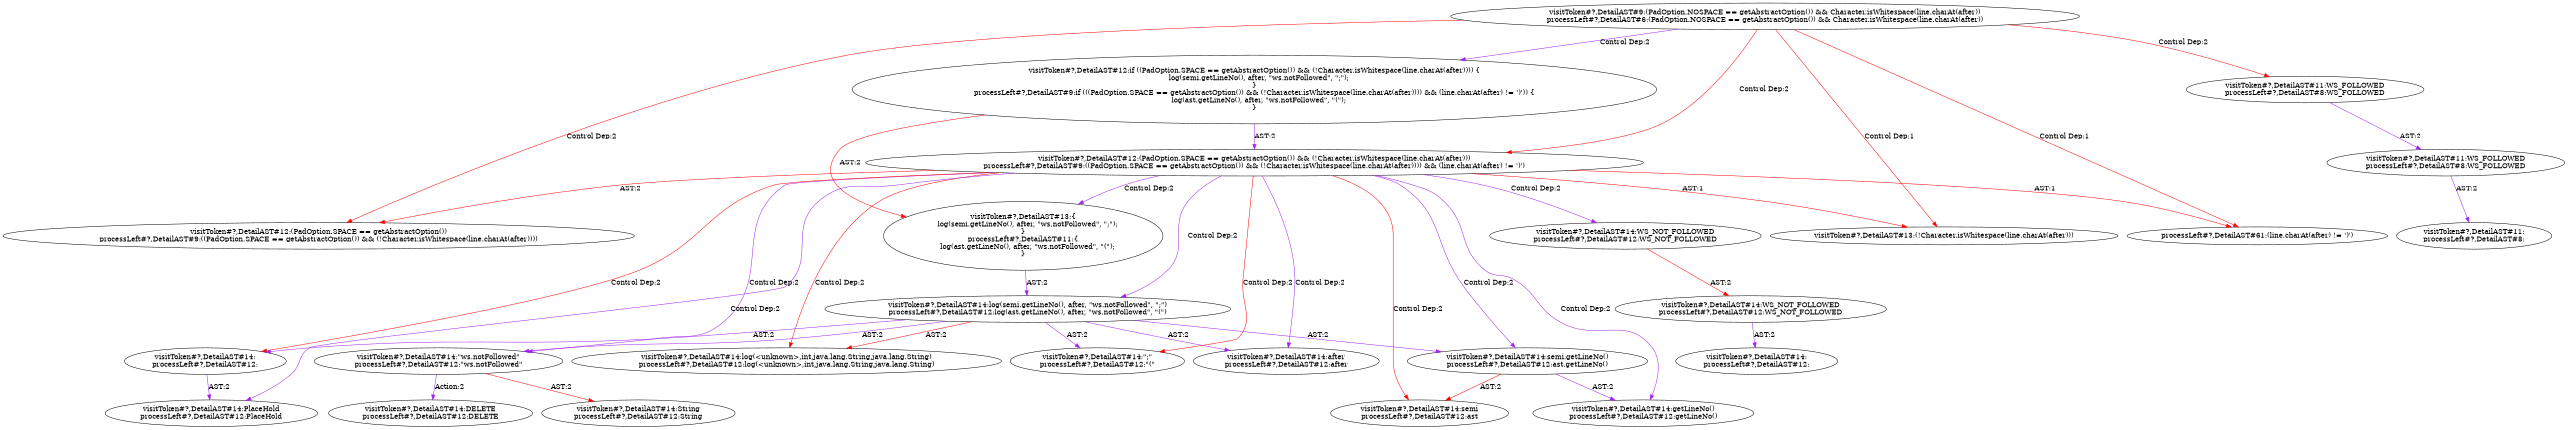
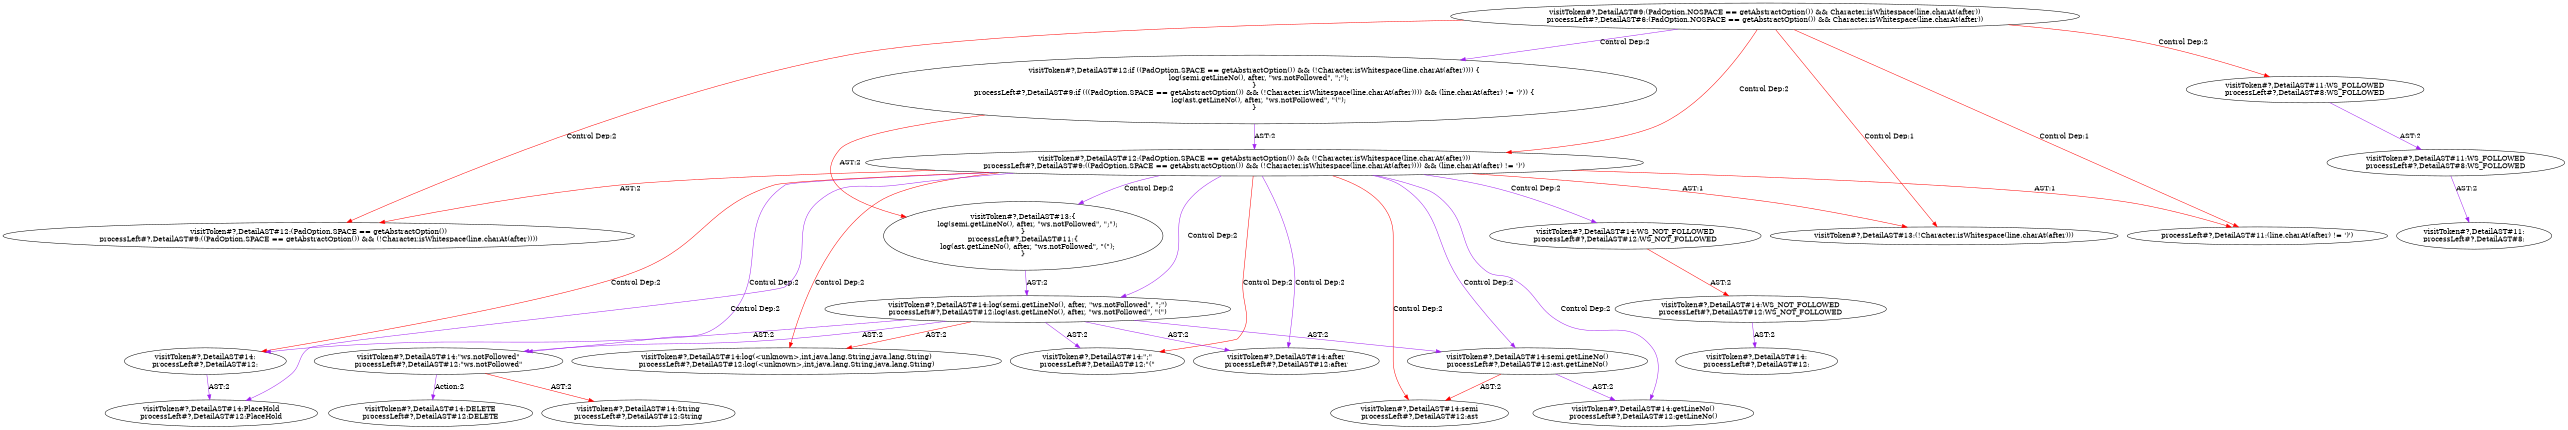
(2257, 236) -> (2257, 236)
